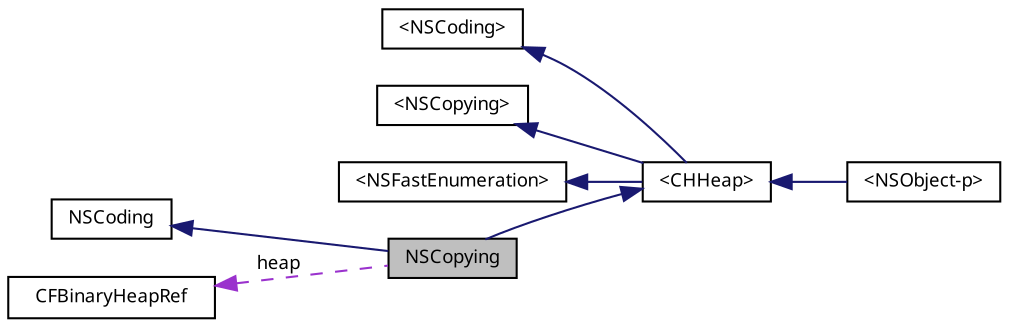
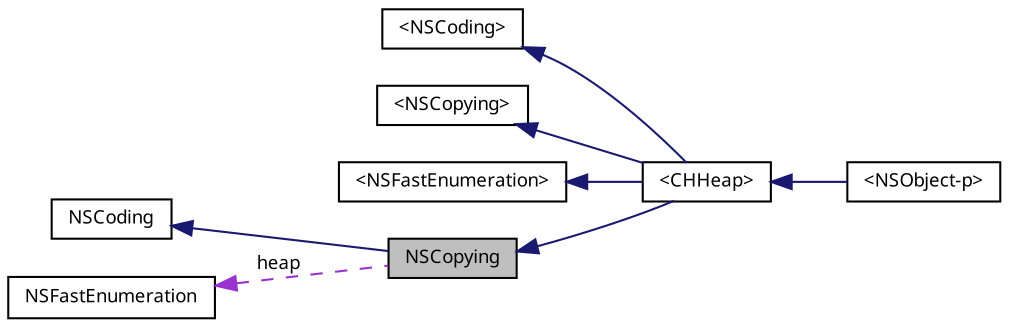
(553, 215) -> (606, 226)
(112, 298) -> (112, 298)
